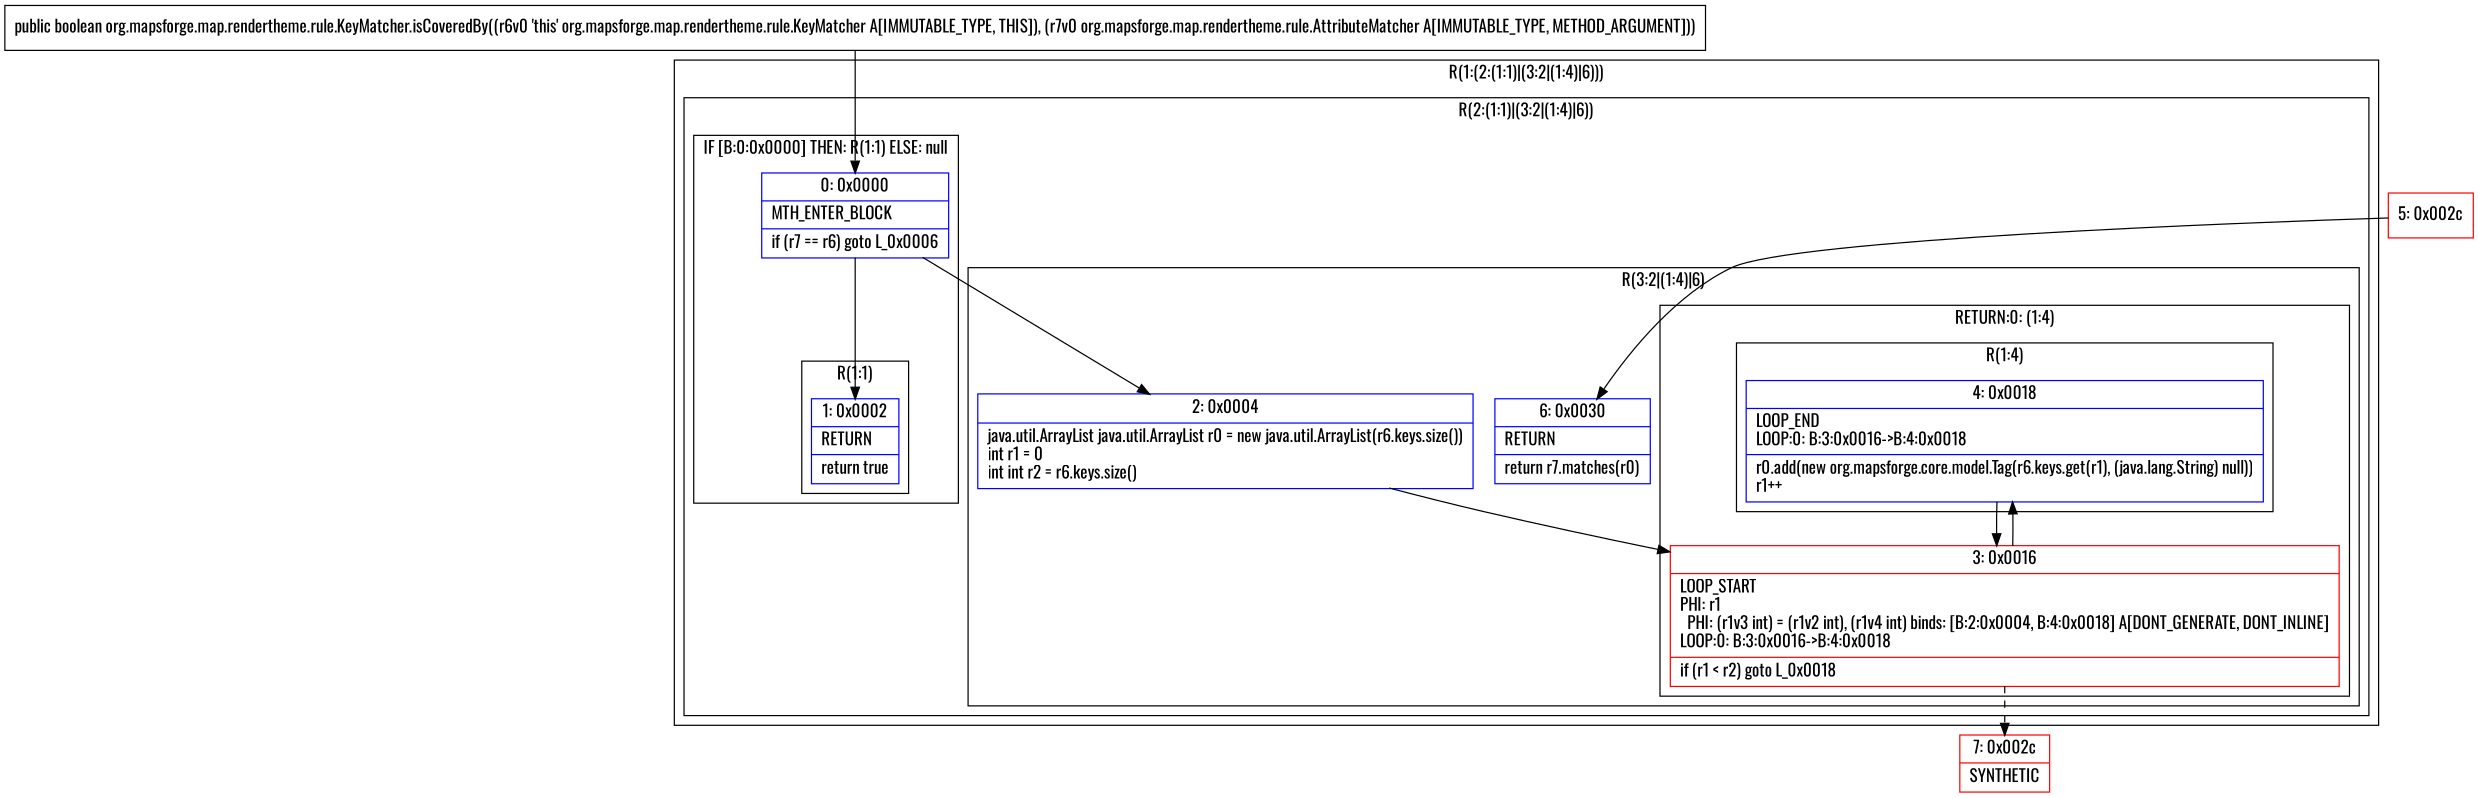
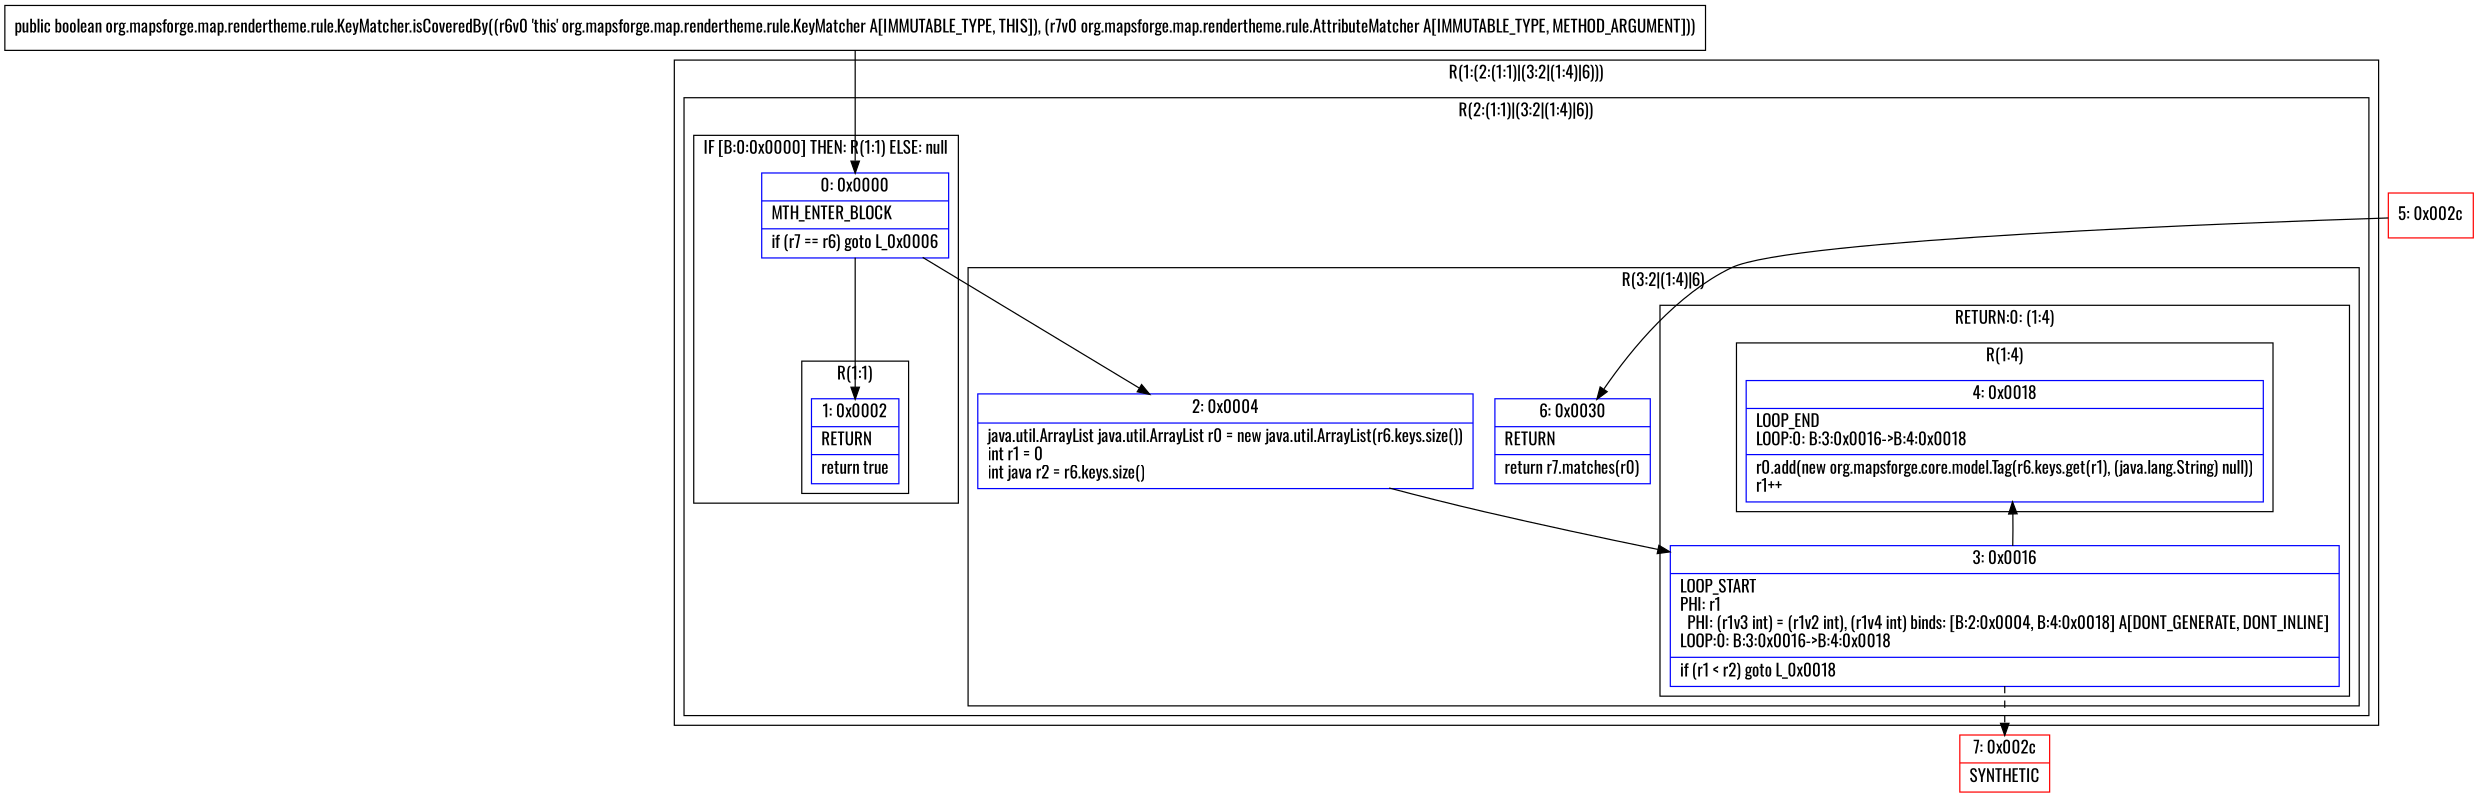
(1063, 473) -> (1066, 473)
(1997, 519) -> none
(2005, 616) -> (2005, 616)
